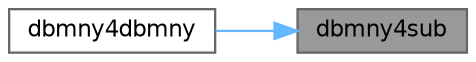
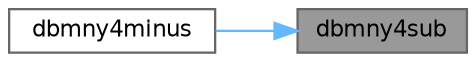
(112, 31) -> (112, 31)
